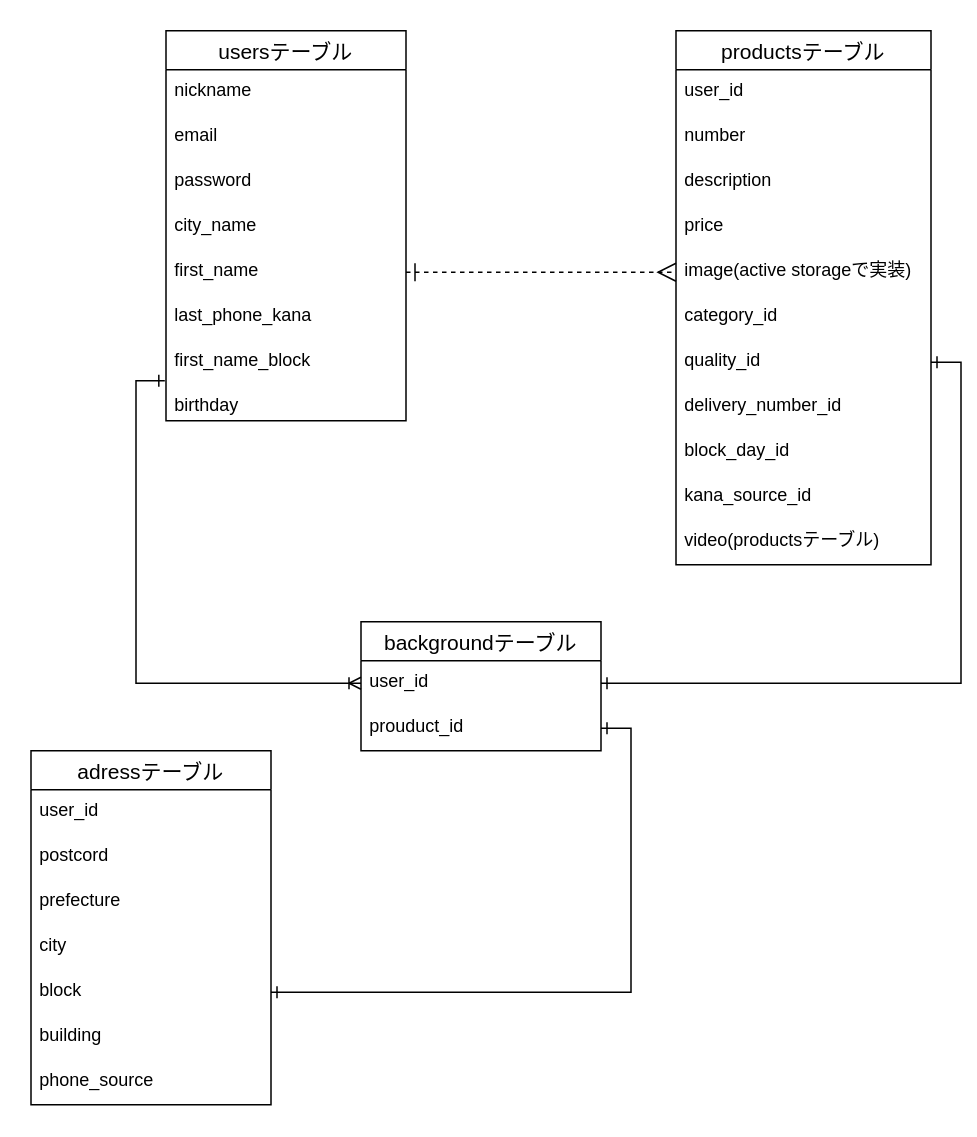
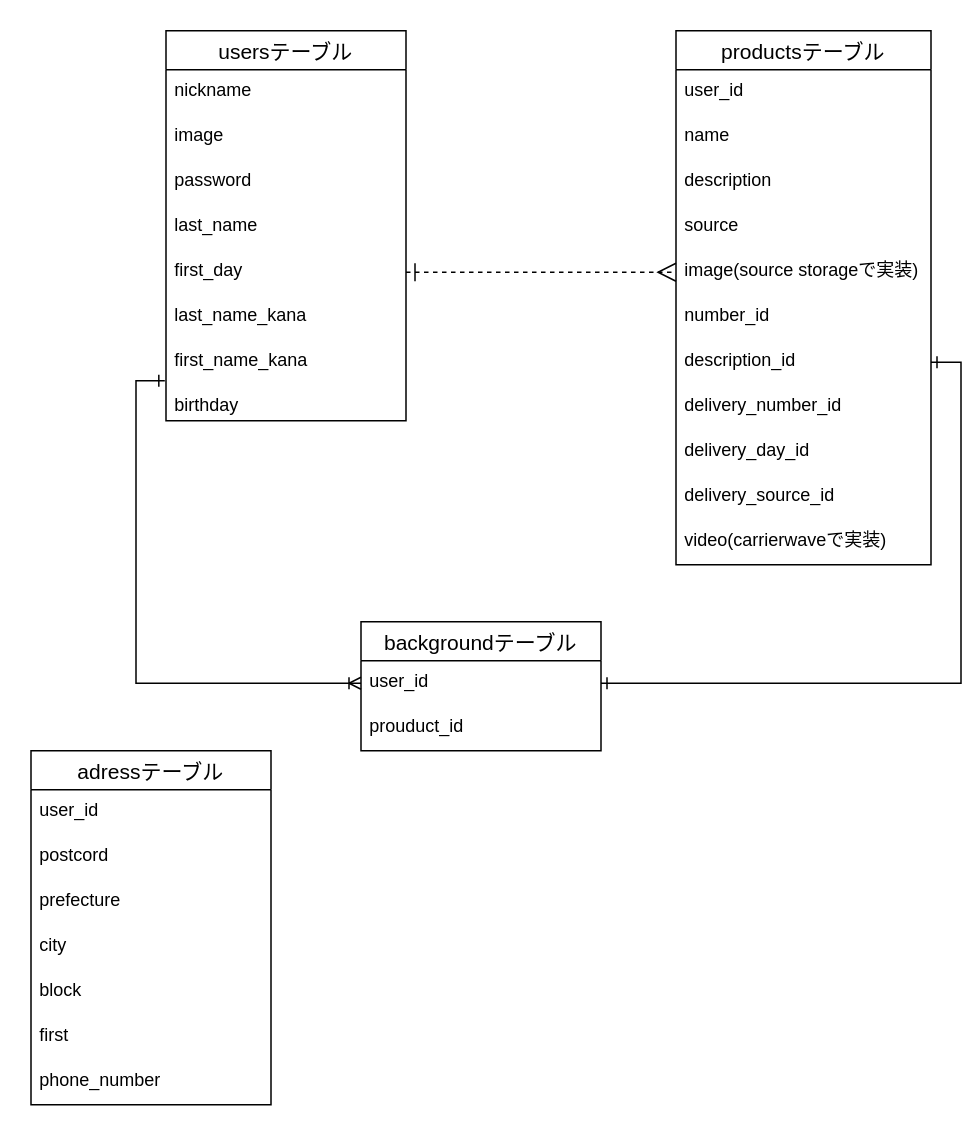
(195, 135) -> (197, 135)
(714, 135) -> (704, 135)
(217, 225) -> (217, 225)
(707, 225) -> (714, 225)
(222, 270) -> (217, 270)
(810, 270) -> (812, 270)
(247, 315) -> (242, 315)
(737, 315) -> (727, 315)
(250, 360) -> (247, 360)
(727, 360) -> (748, 360)
(740, 450) -> (753, 450)
(752, 495) -> (768, 495)
(793, 540) -> (797, 540)
(598, 992) -> none
(72, 1035) -> (62, 1035)
(99, 1080) -> (99, 1080)
